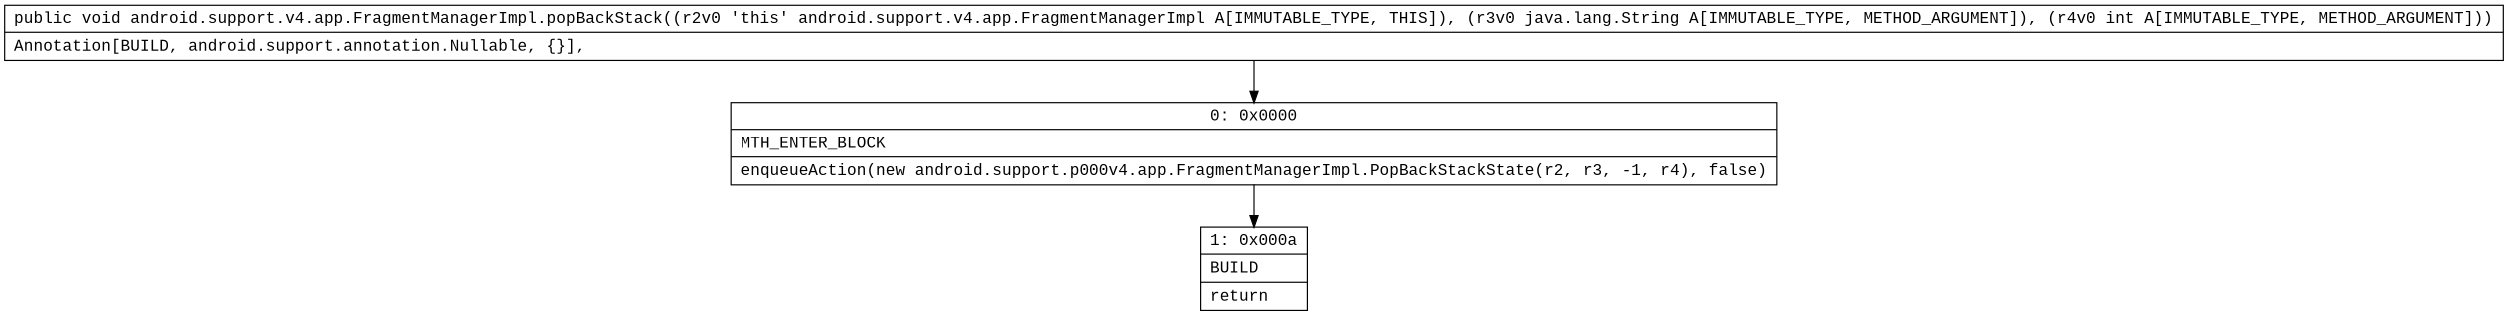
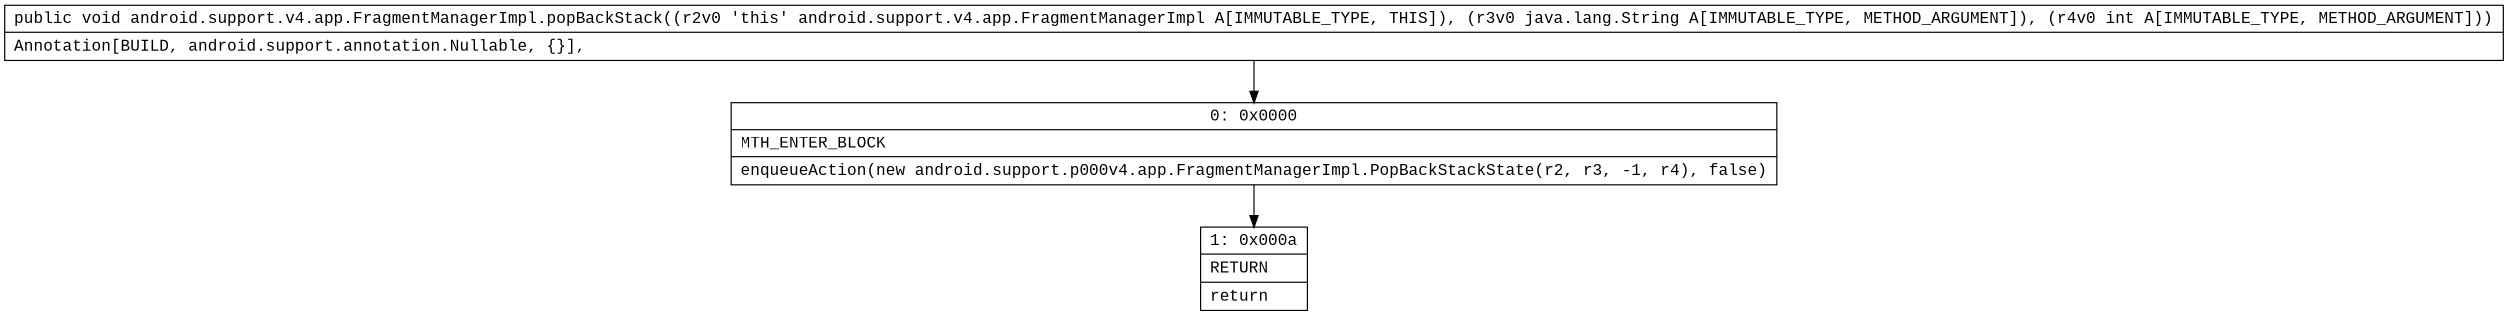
(1235, 268) -> (1239, 268)
